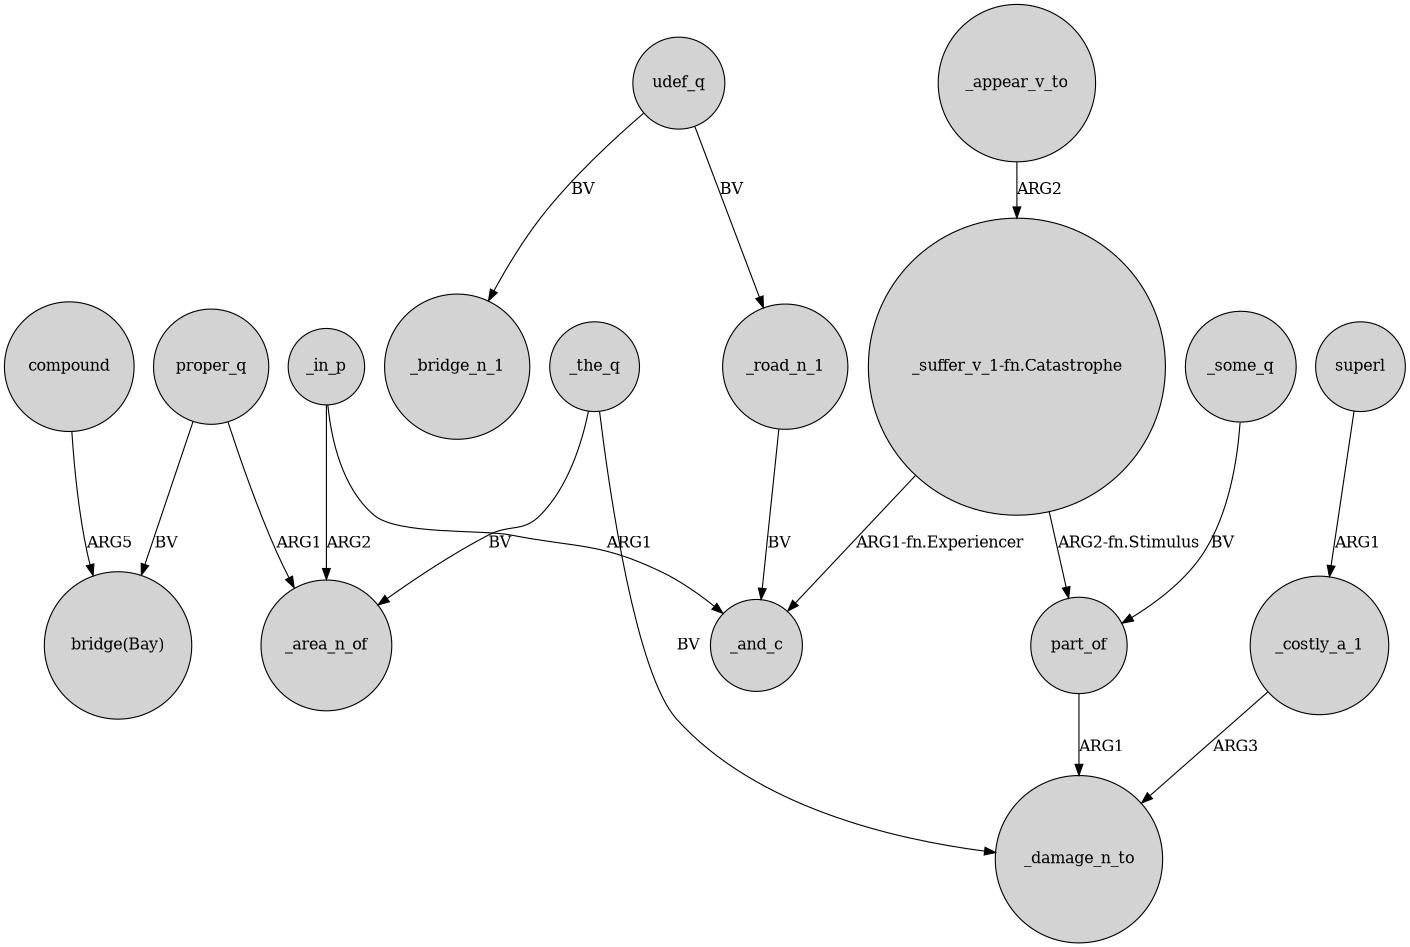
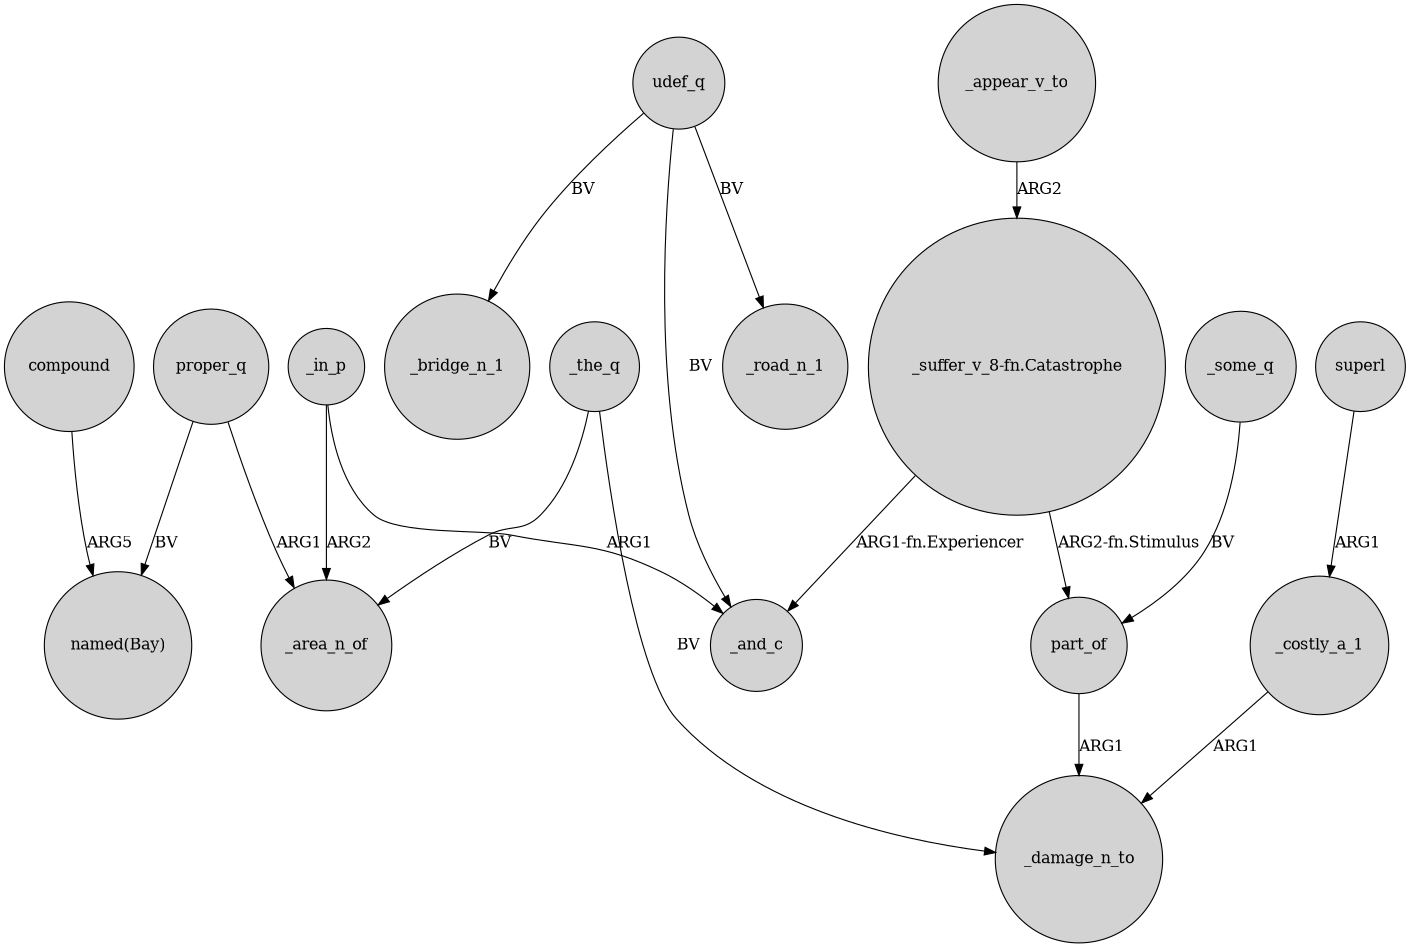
(1017, 367) -> (1017, 367)
(771, 509) -> (667, 368)
(118, 645) -> (118, 645)
(1236, 747) -> (1236, 747)
